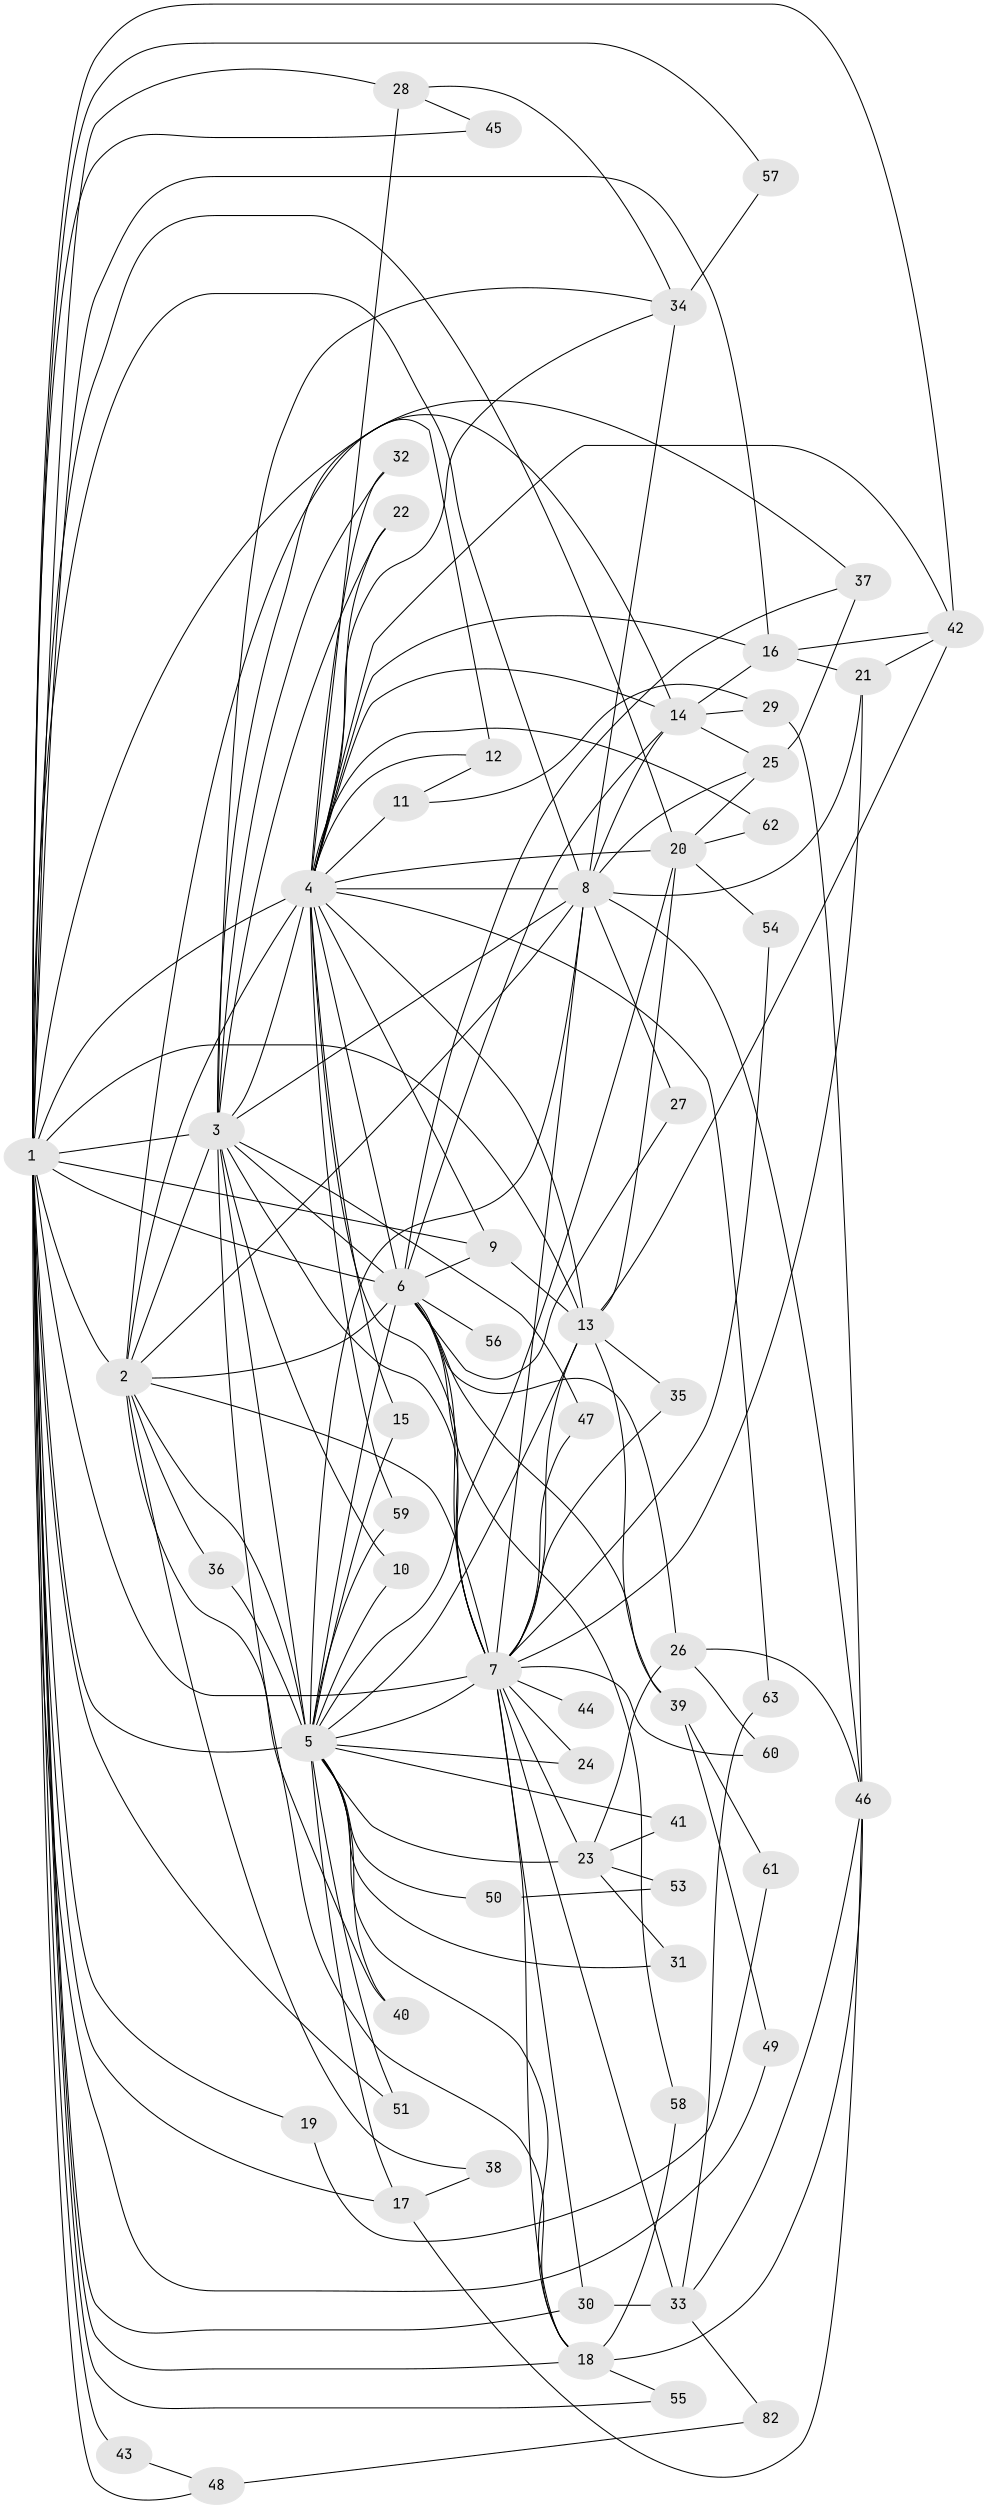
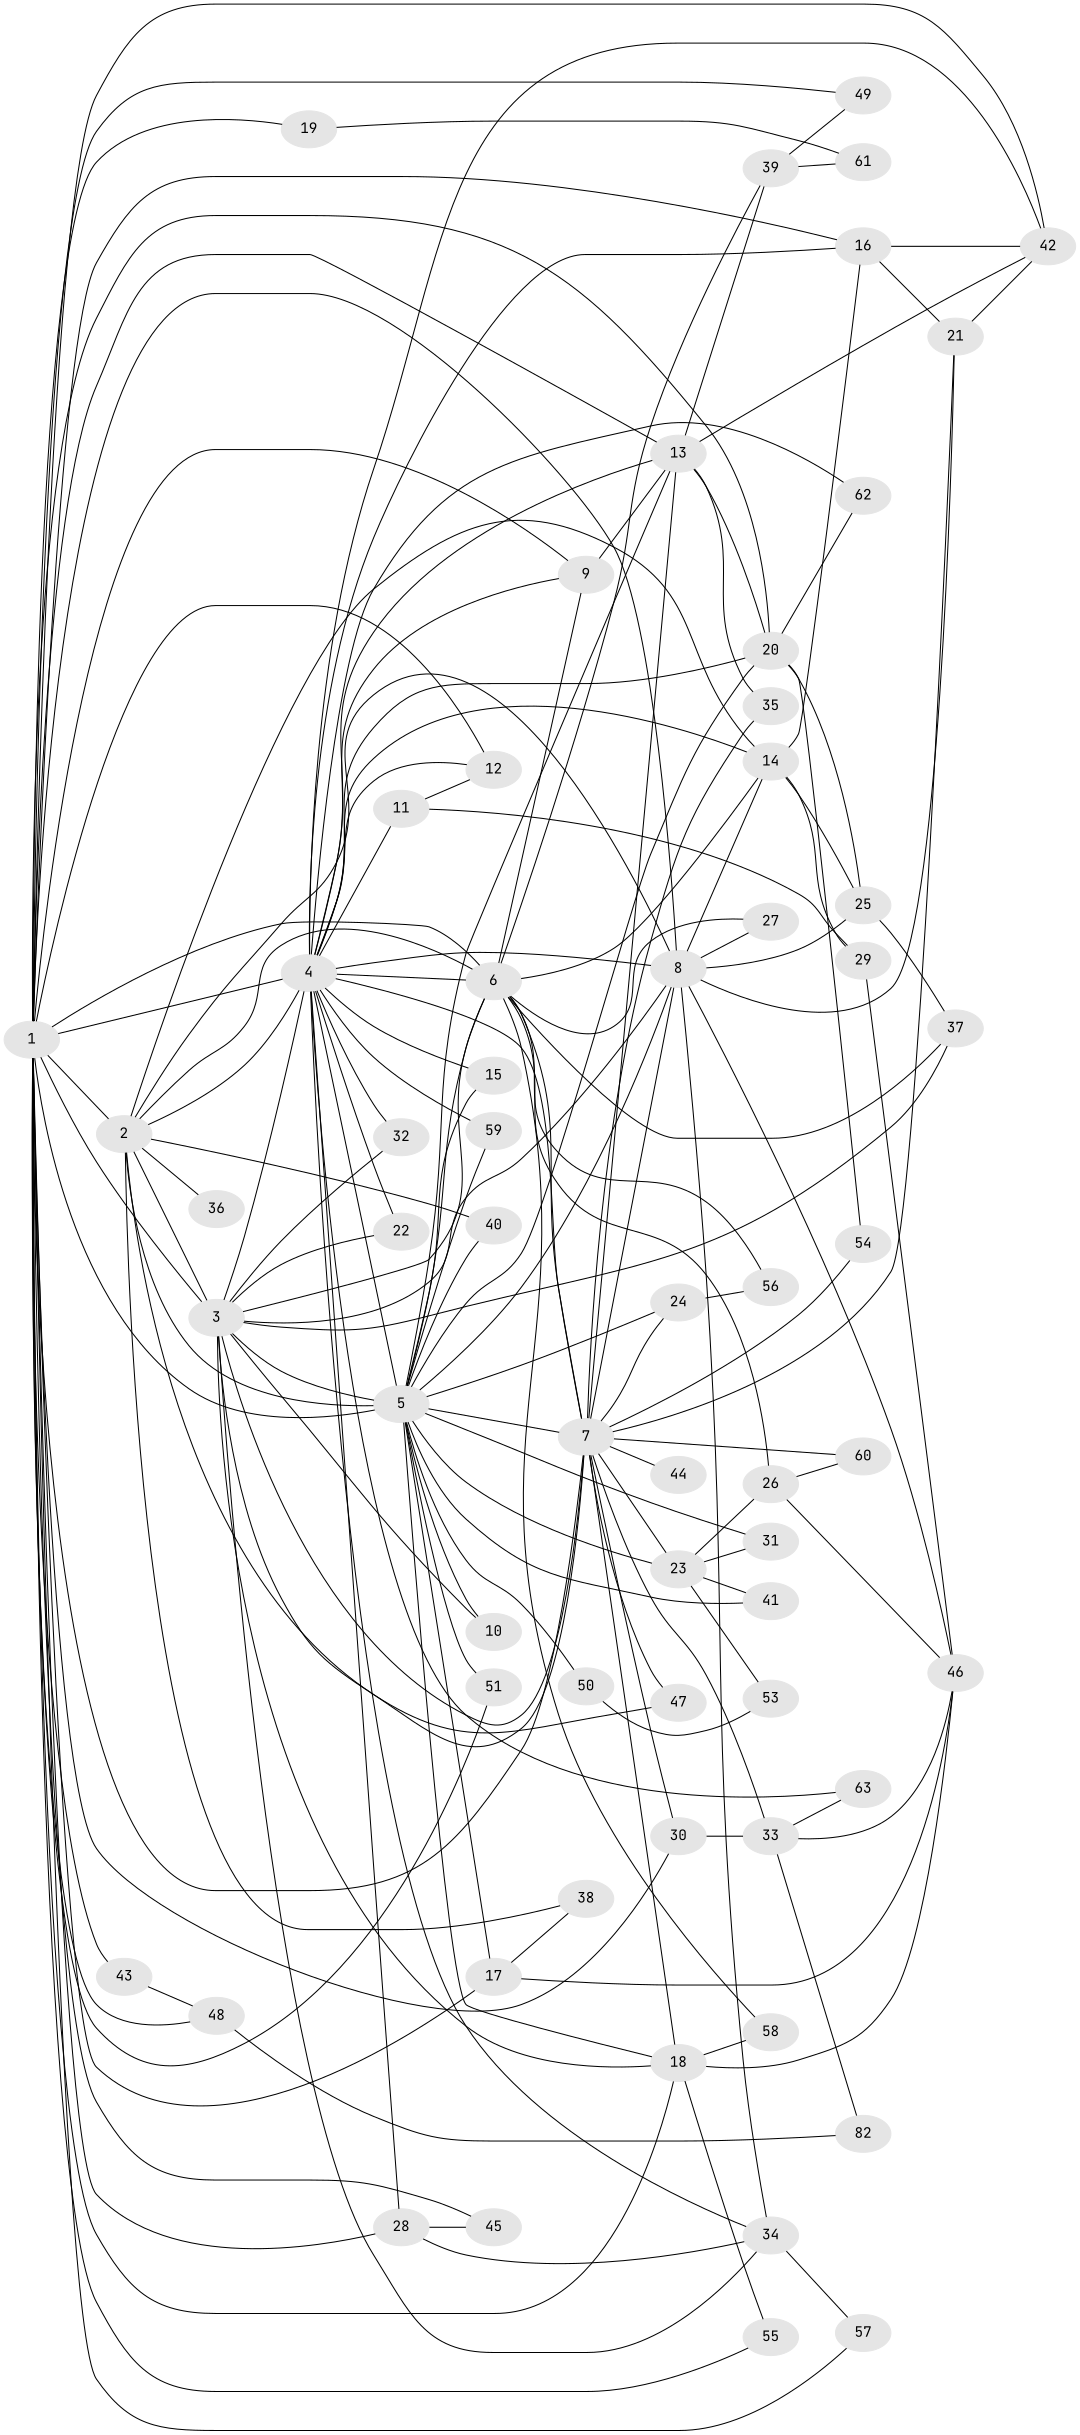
none -> (728, 1294)
(271, 1653) -> (357, 1198)
